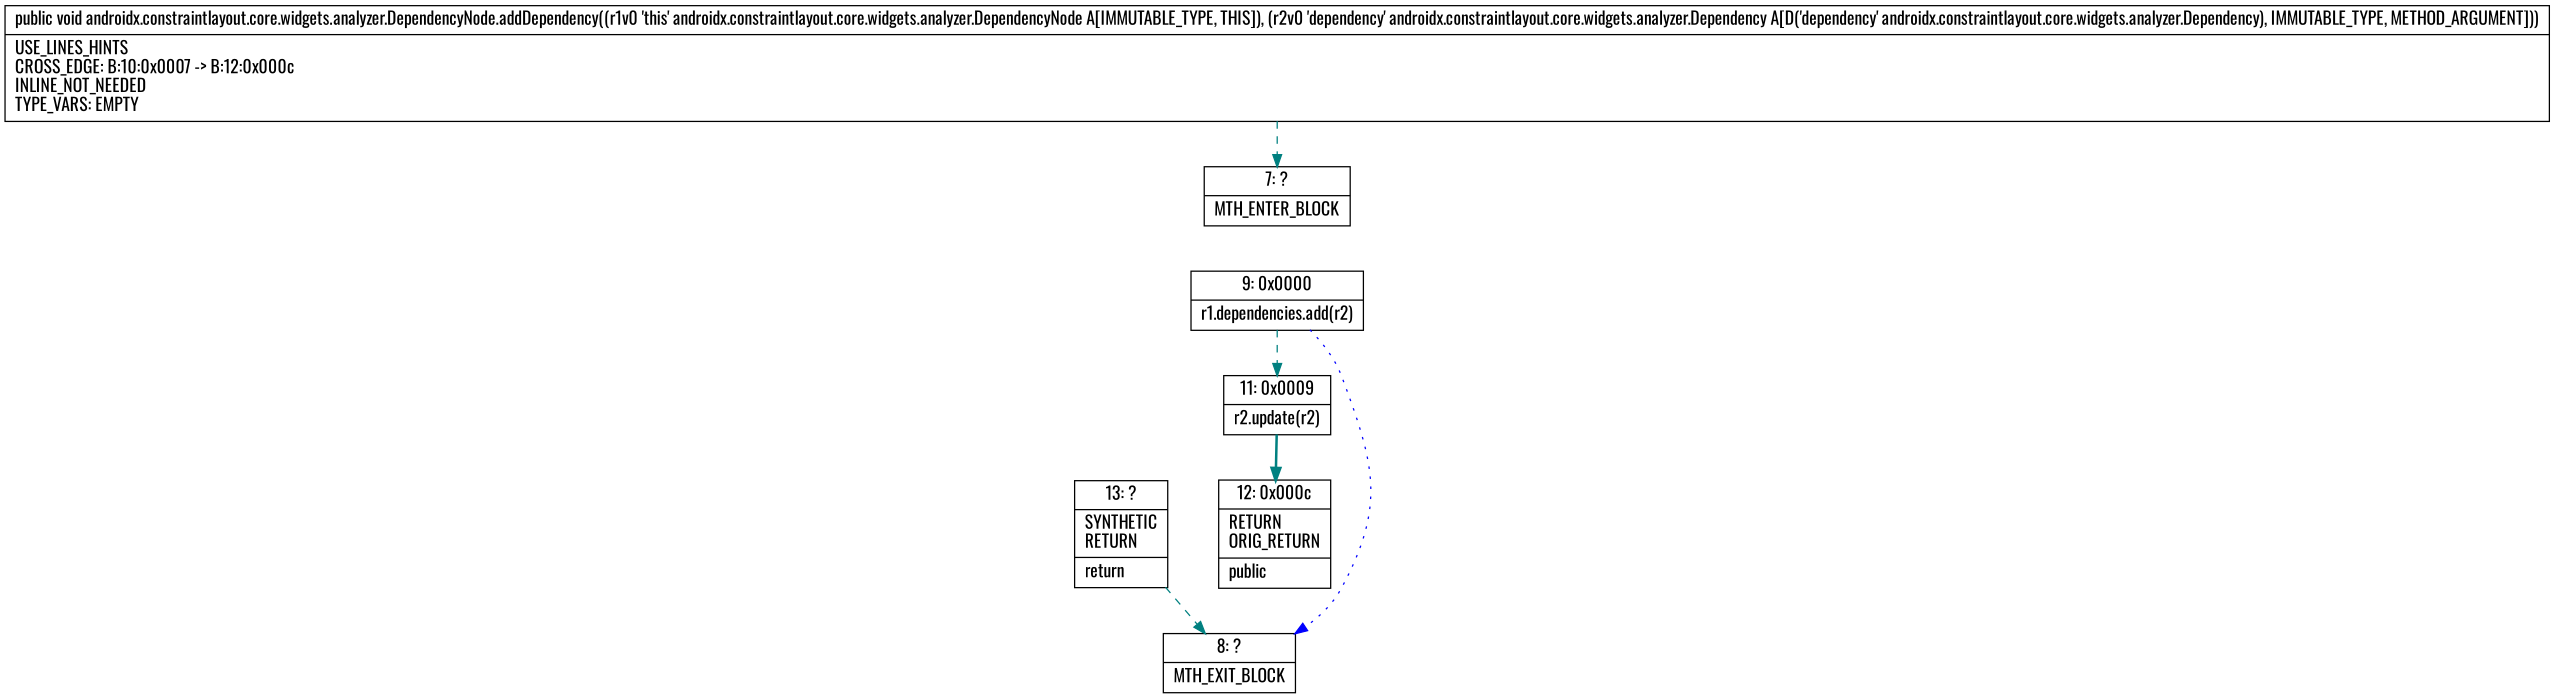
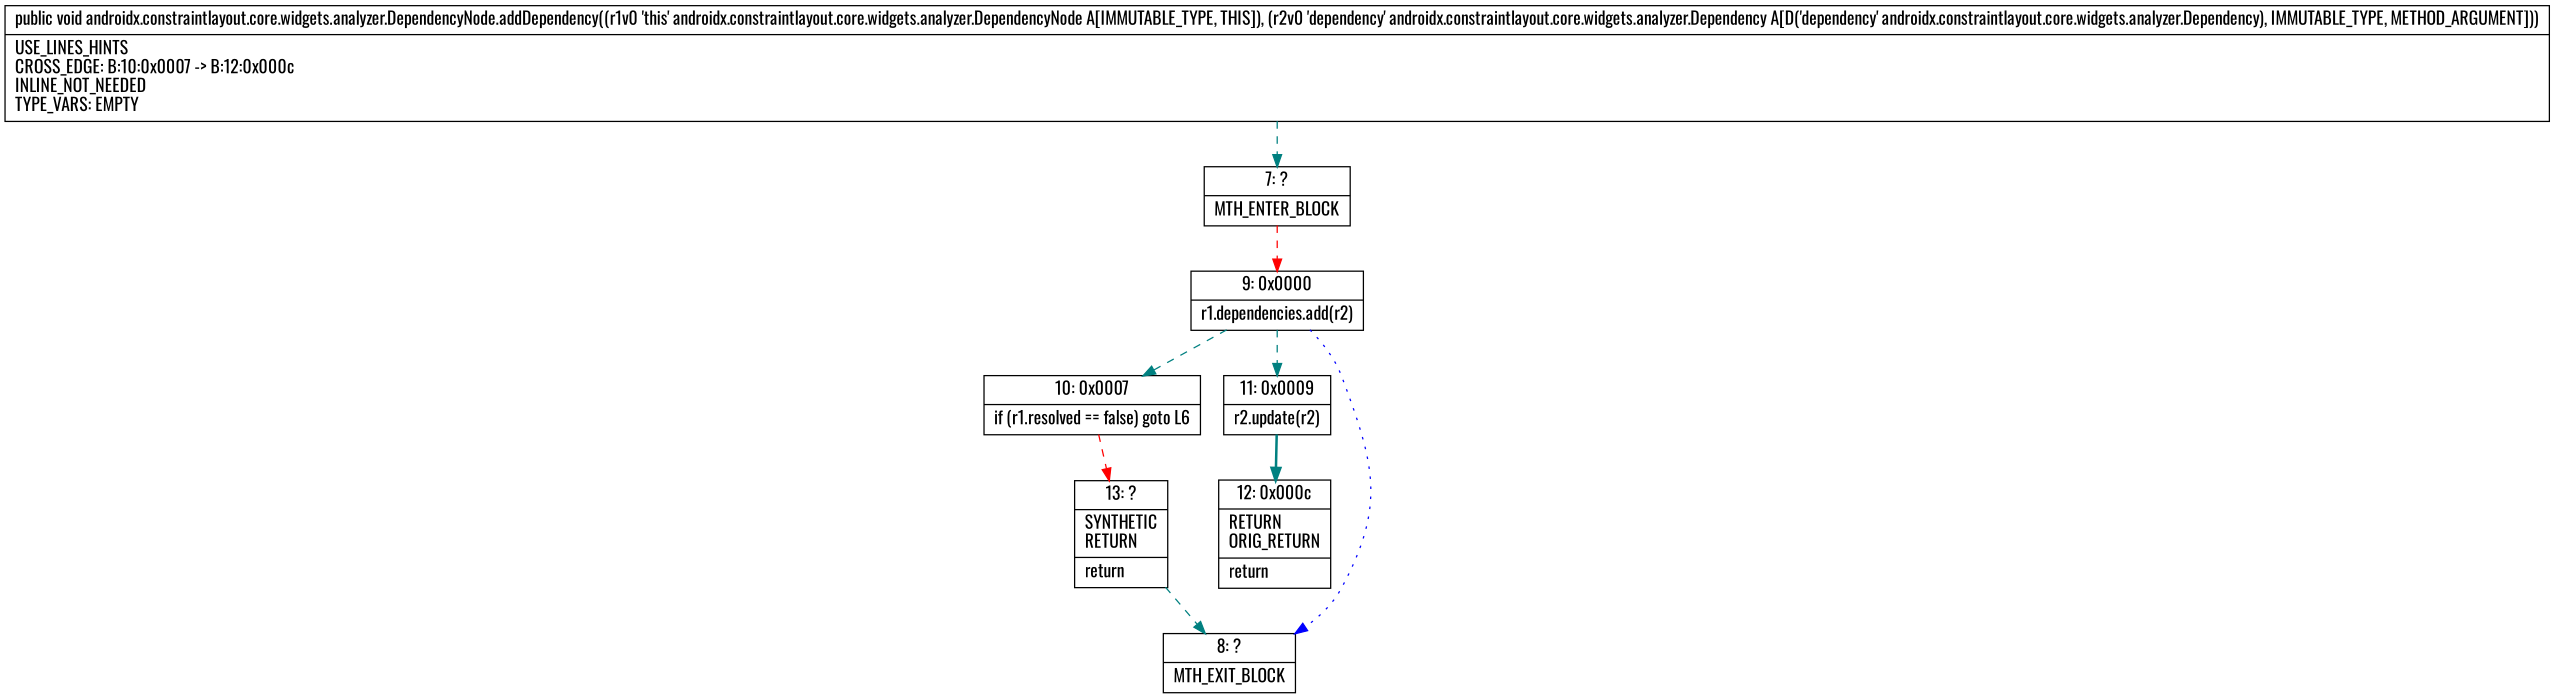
none -> (1277, 242)
none -> (1092, 405)
(1248, 573) -> (1249, 573)
